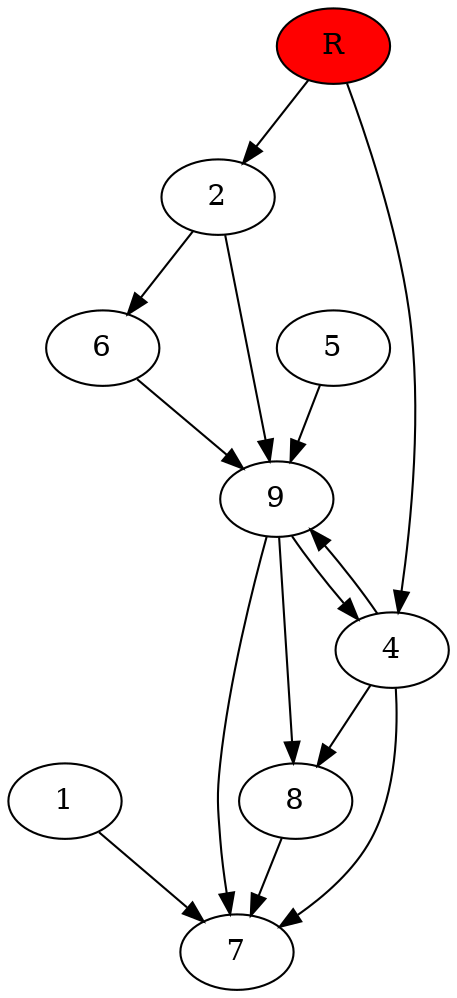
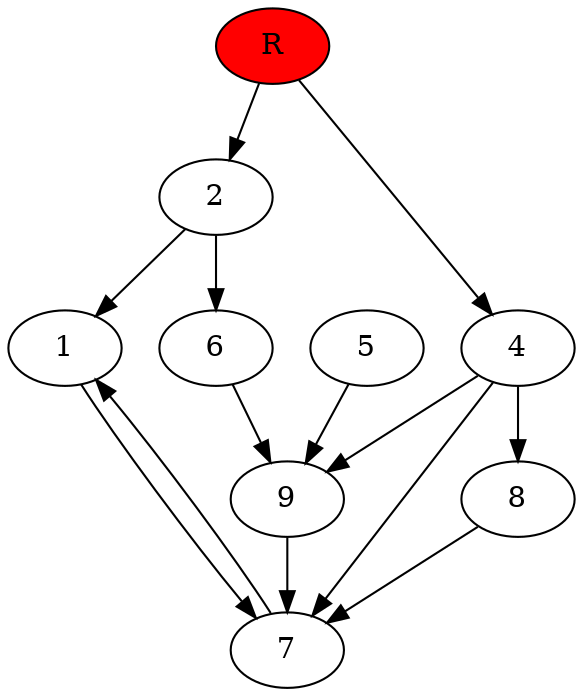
(245, 338) -> (148, 265)
none -> (193, 503)
(317, 570) -> none
(286, 639) -> none
